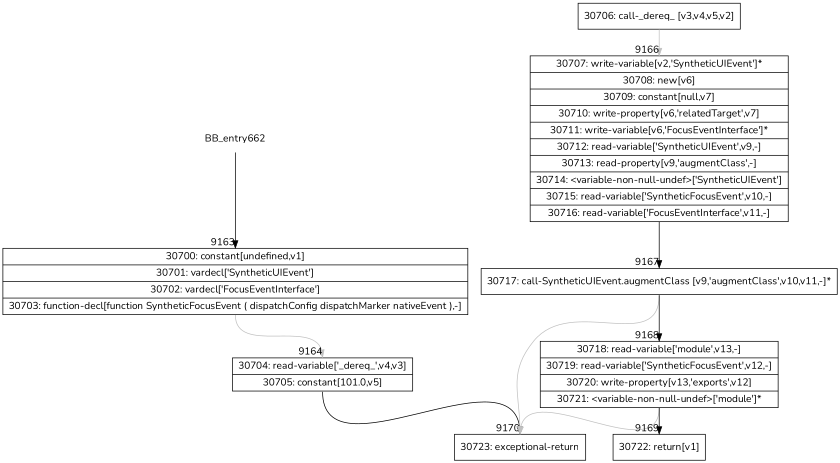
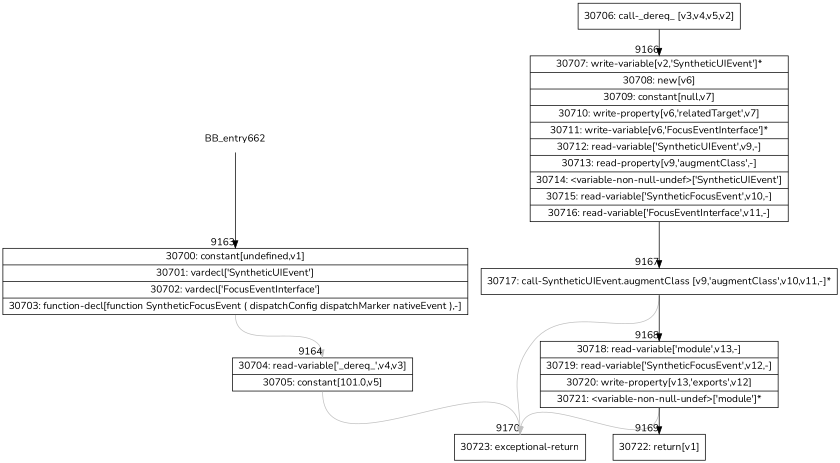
(659, 39) -> (659, 39)
(418, 414) -> (418, 414)
